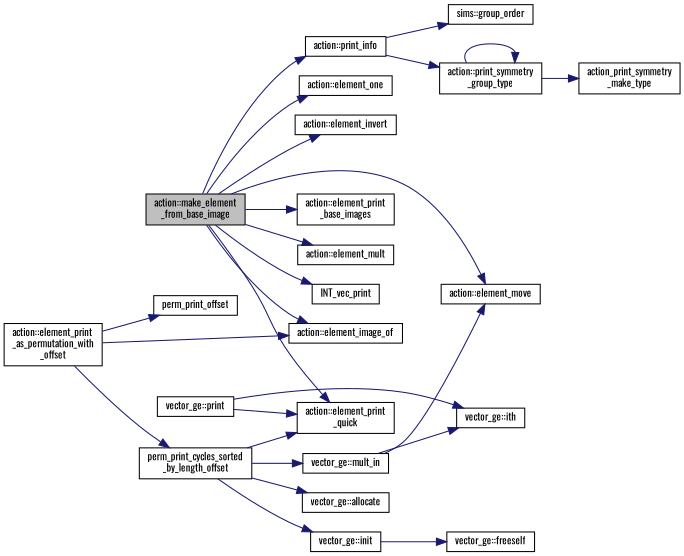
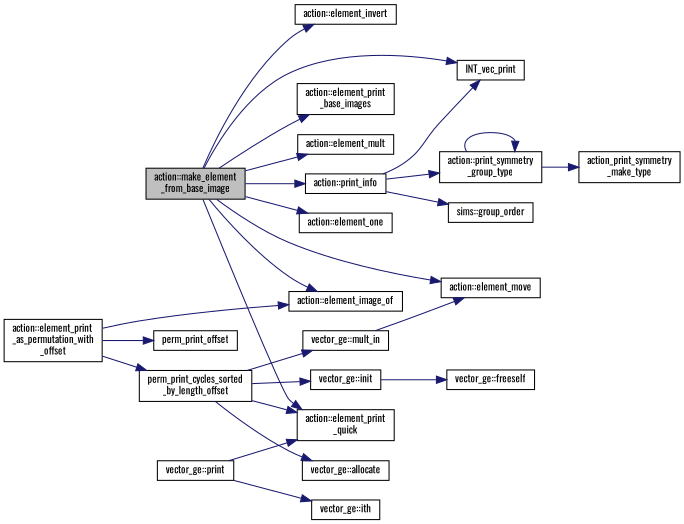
none -> (430, 134)
(413, 442) -> none
